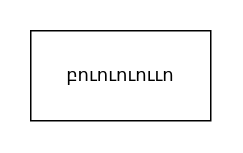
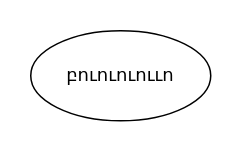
(121, 76) -> (121, 76)
